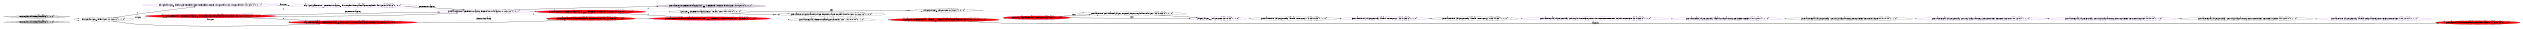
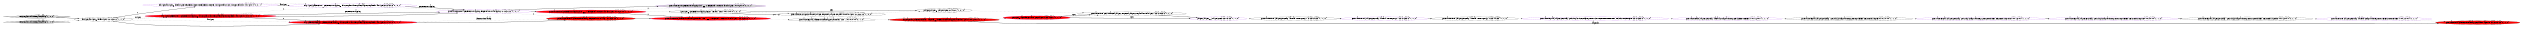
(944, 10) -> (944, 10)
(67, 18) -> (67, 18)
